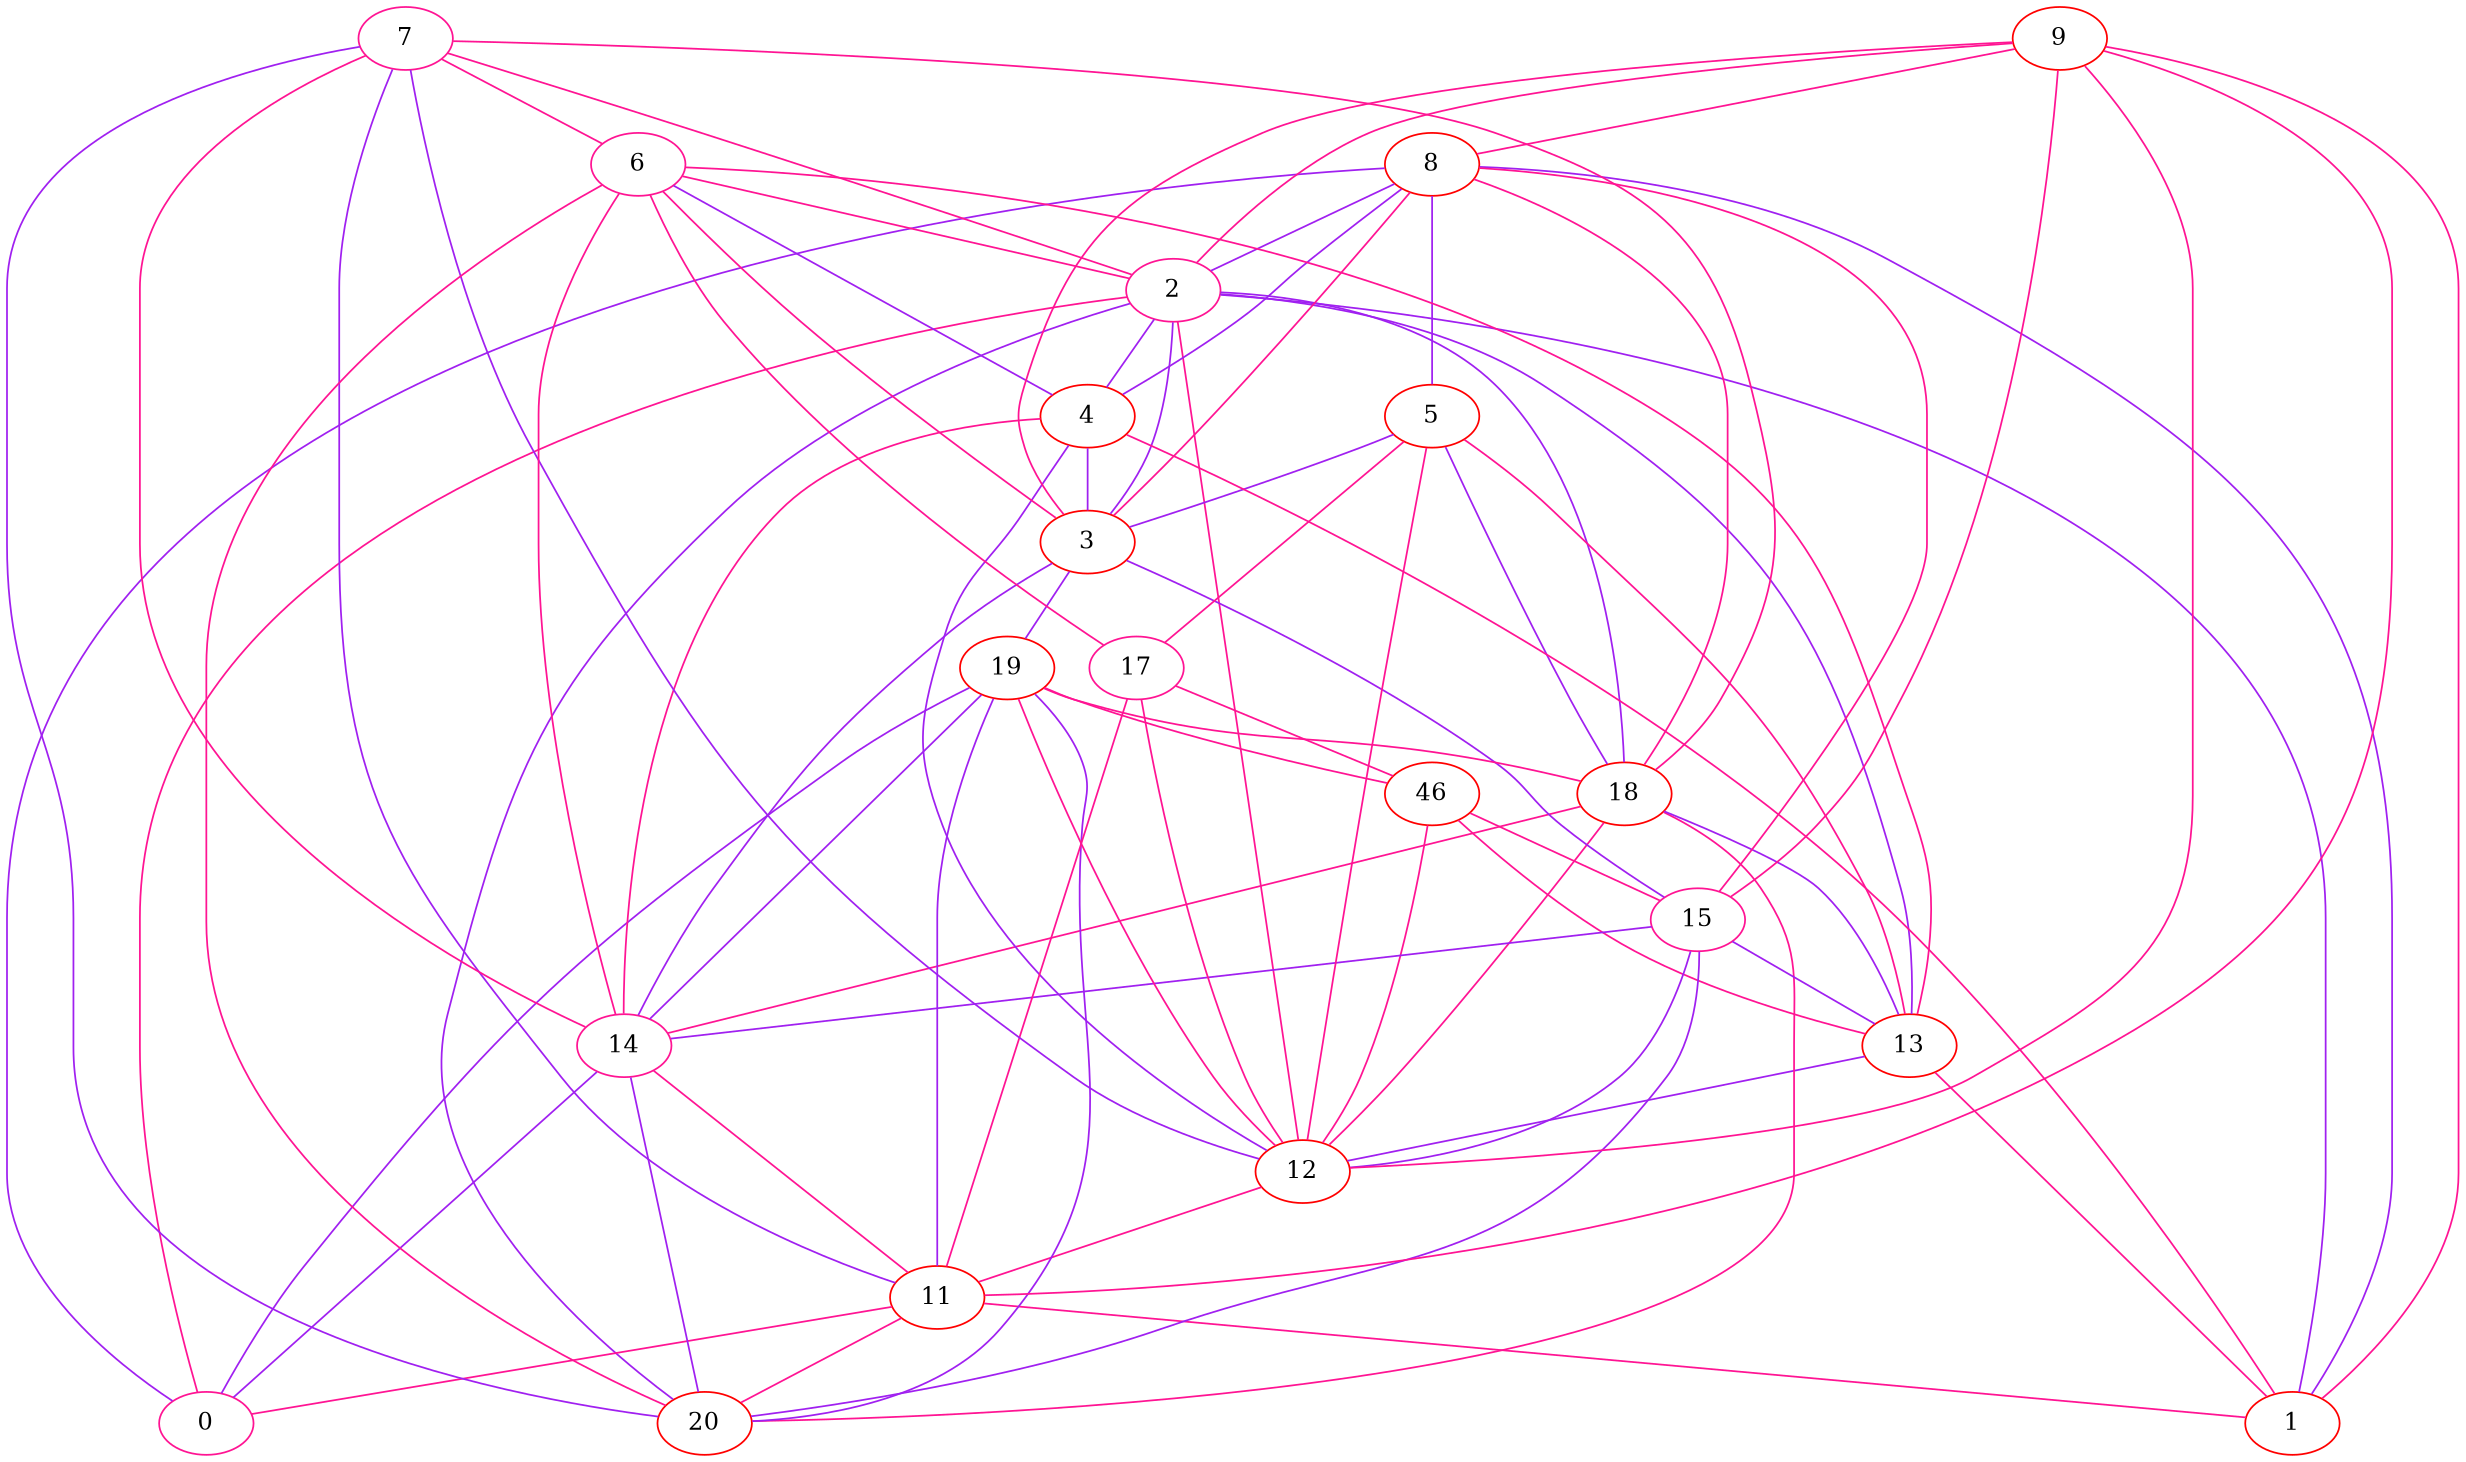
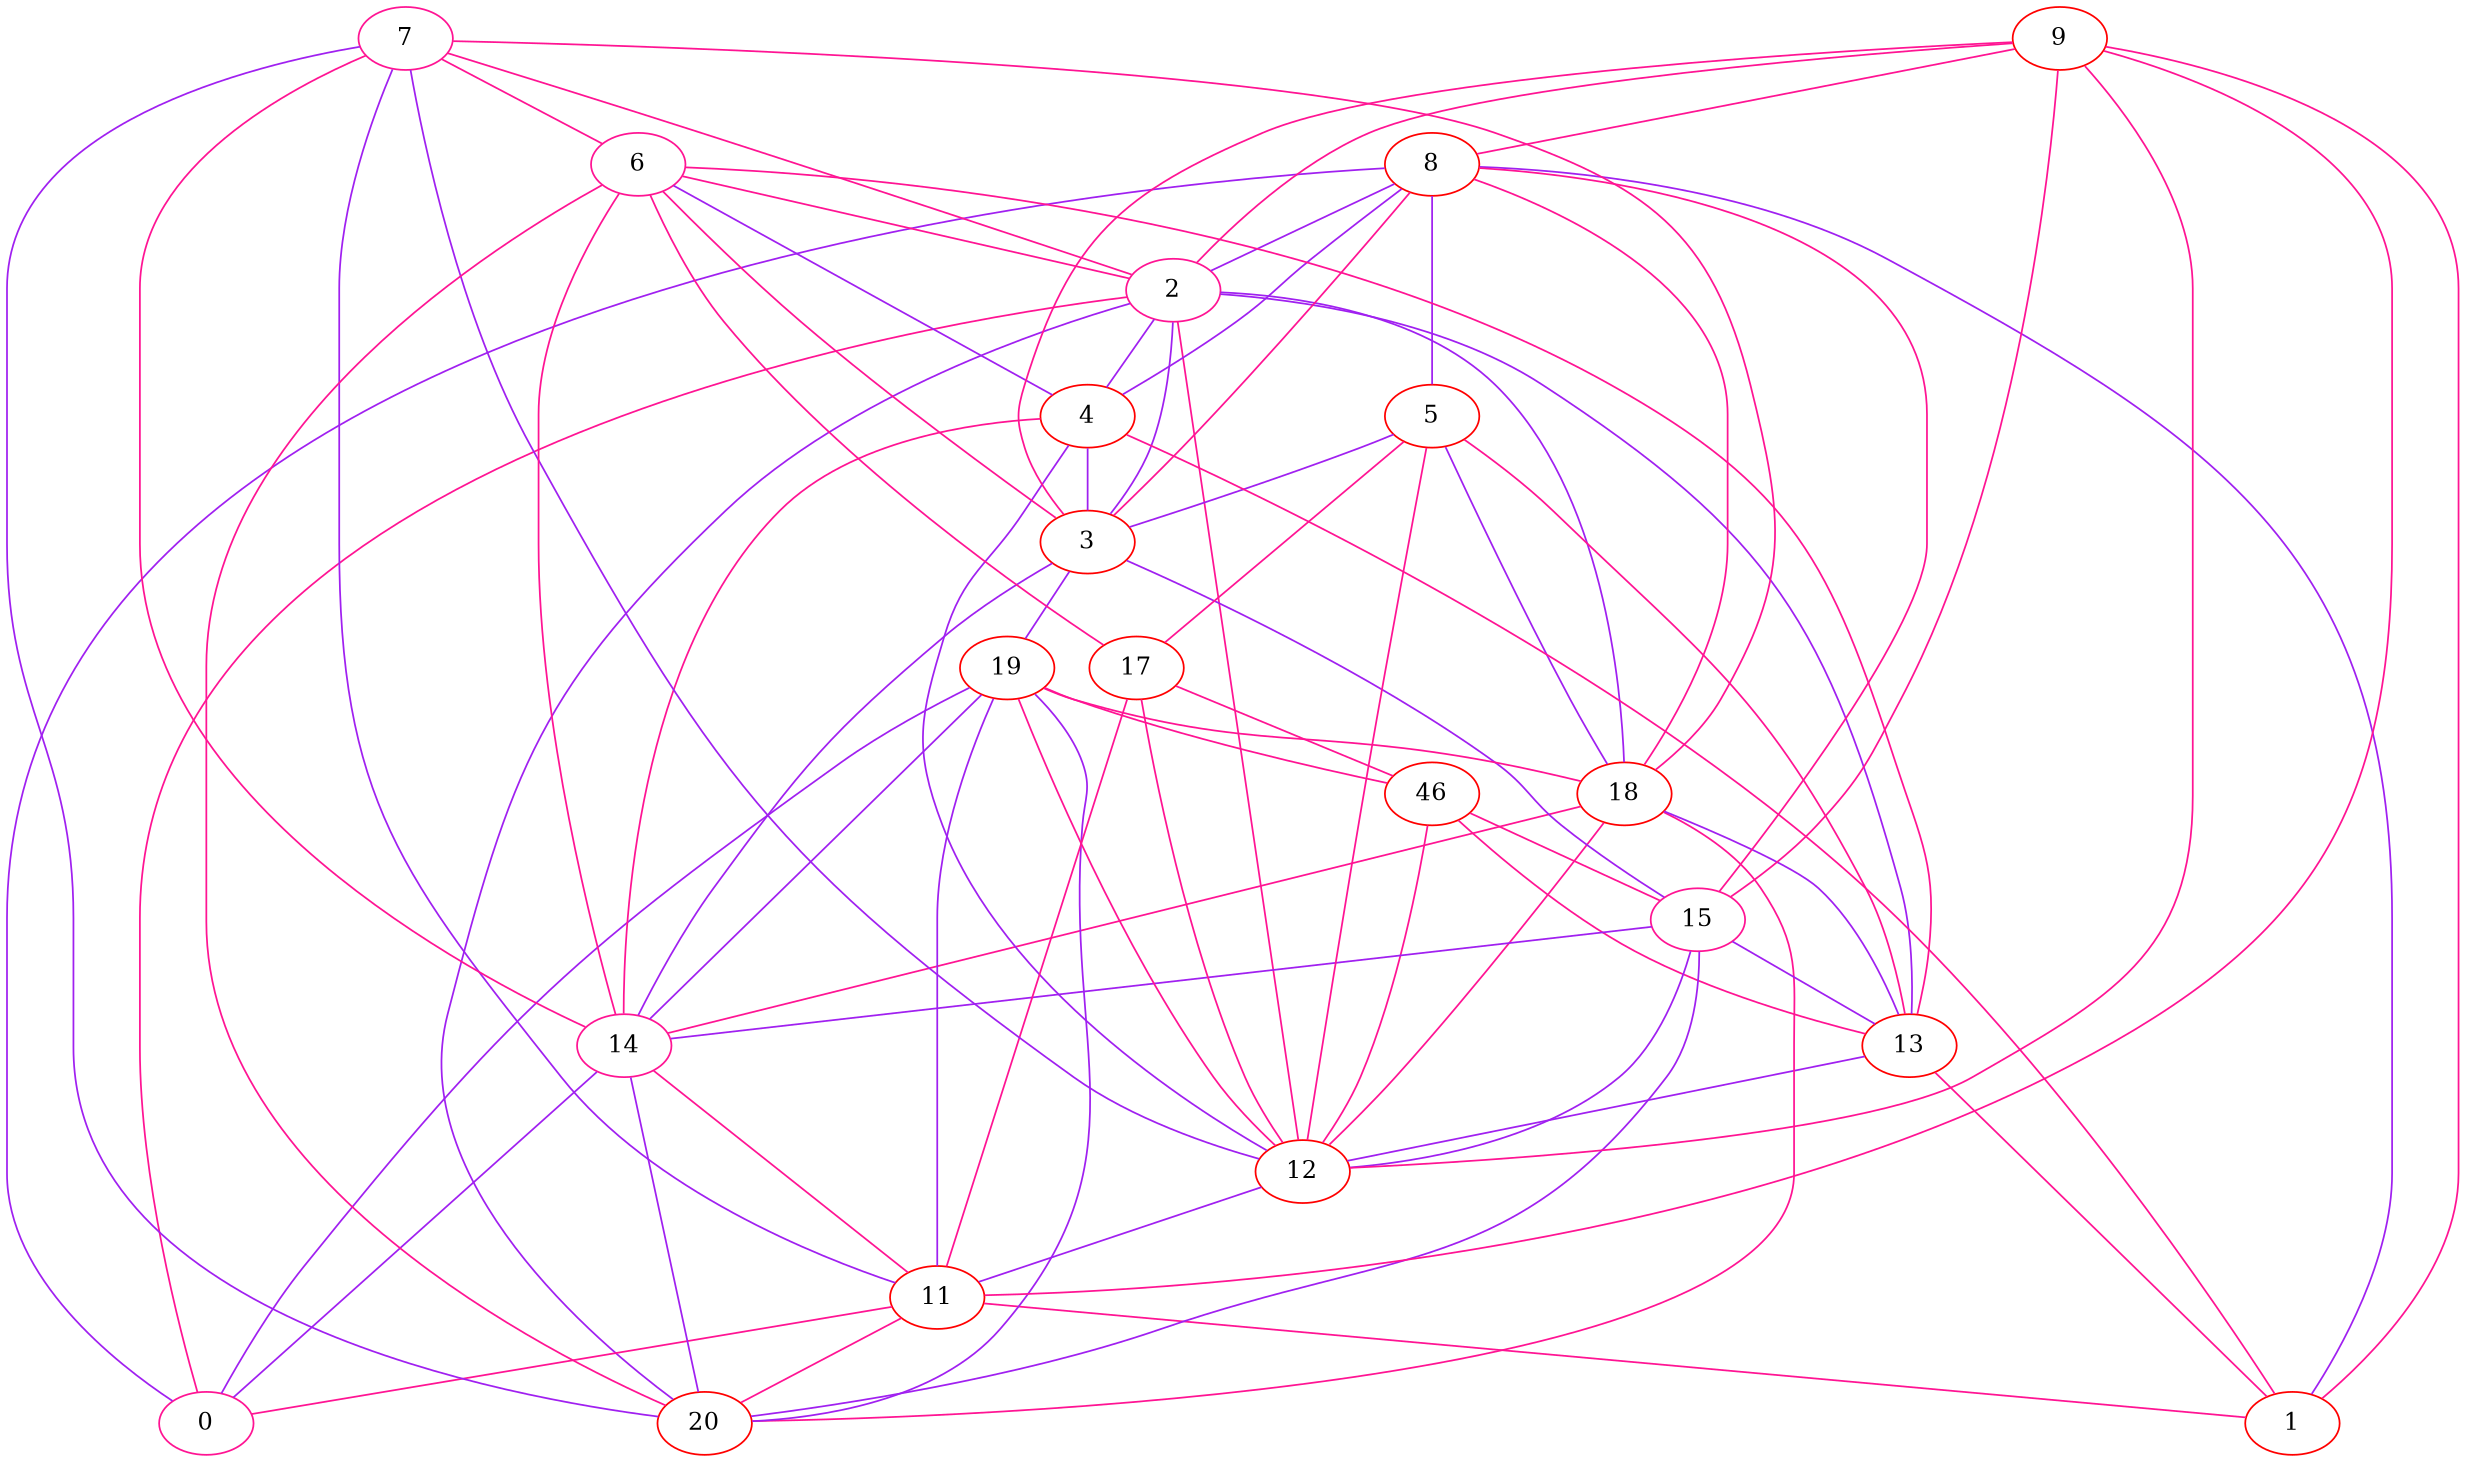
(2101, 548) -> none
(1137, 668) -> (1137, 668)
(1120, 1234) -> (1120, 1234)
